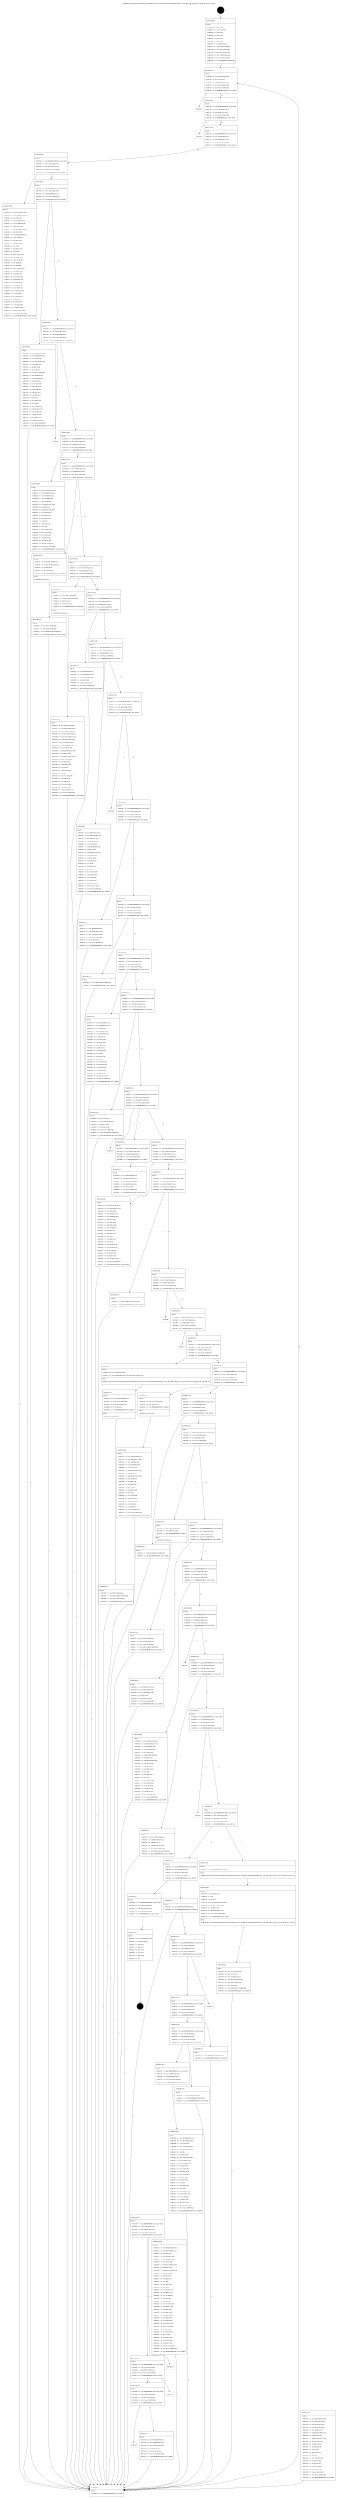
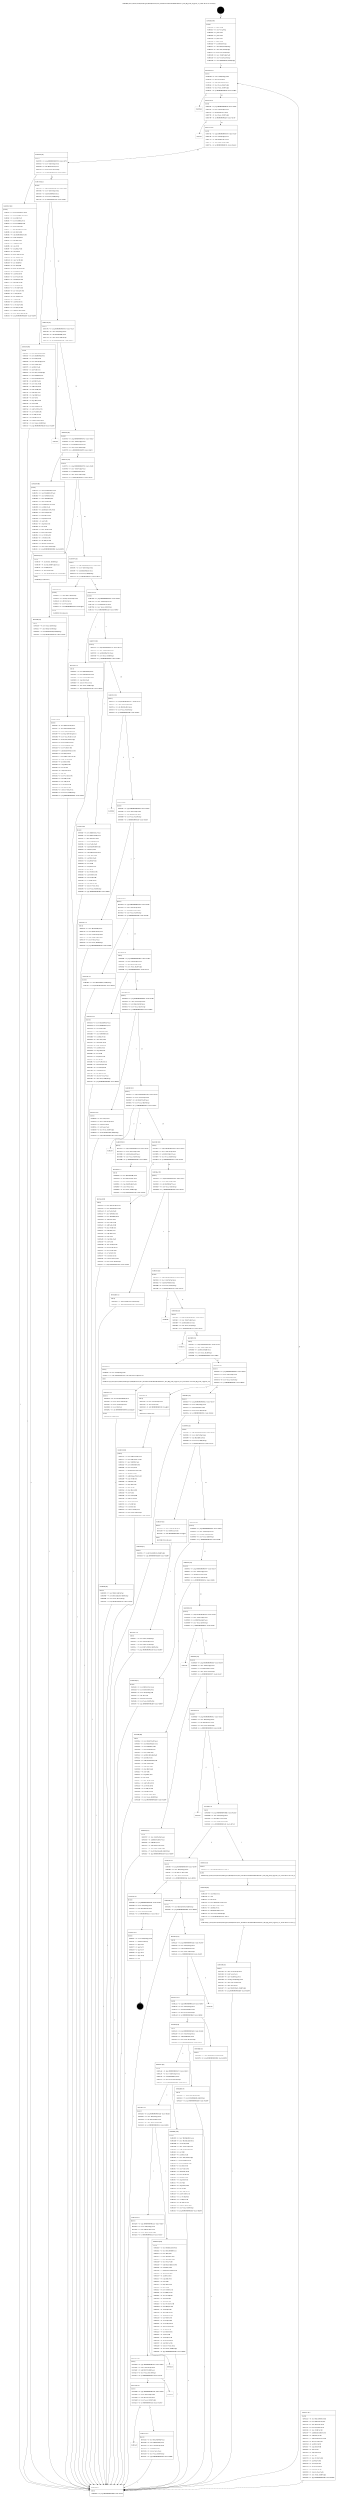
none -> (154, 2116)
